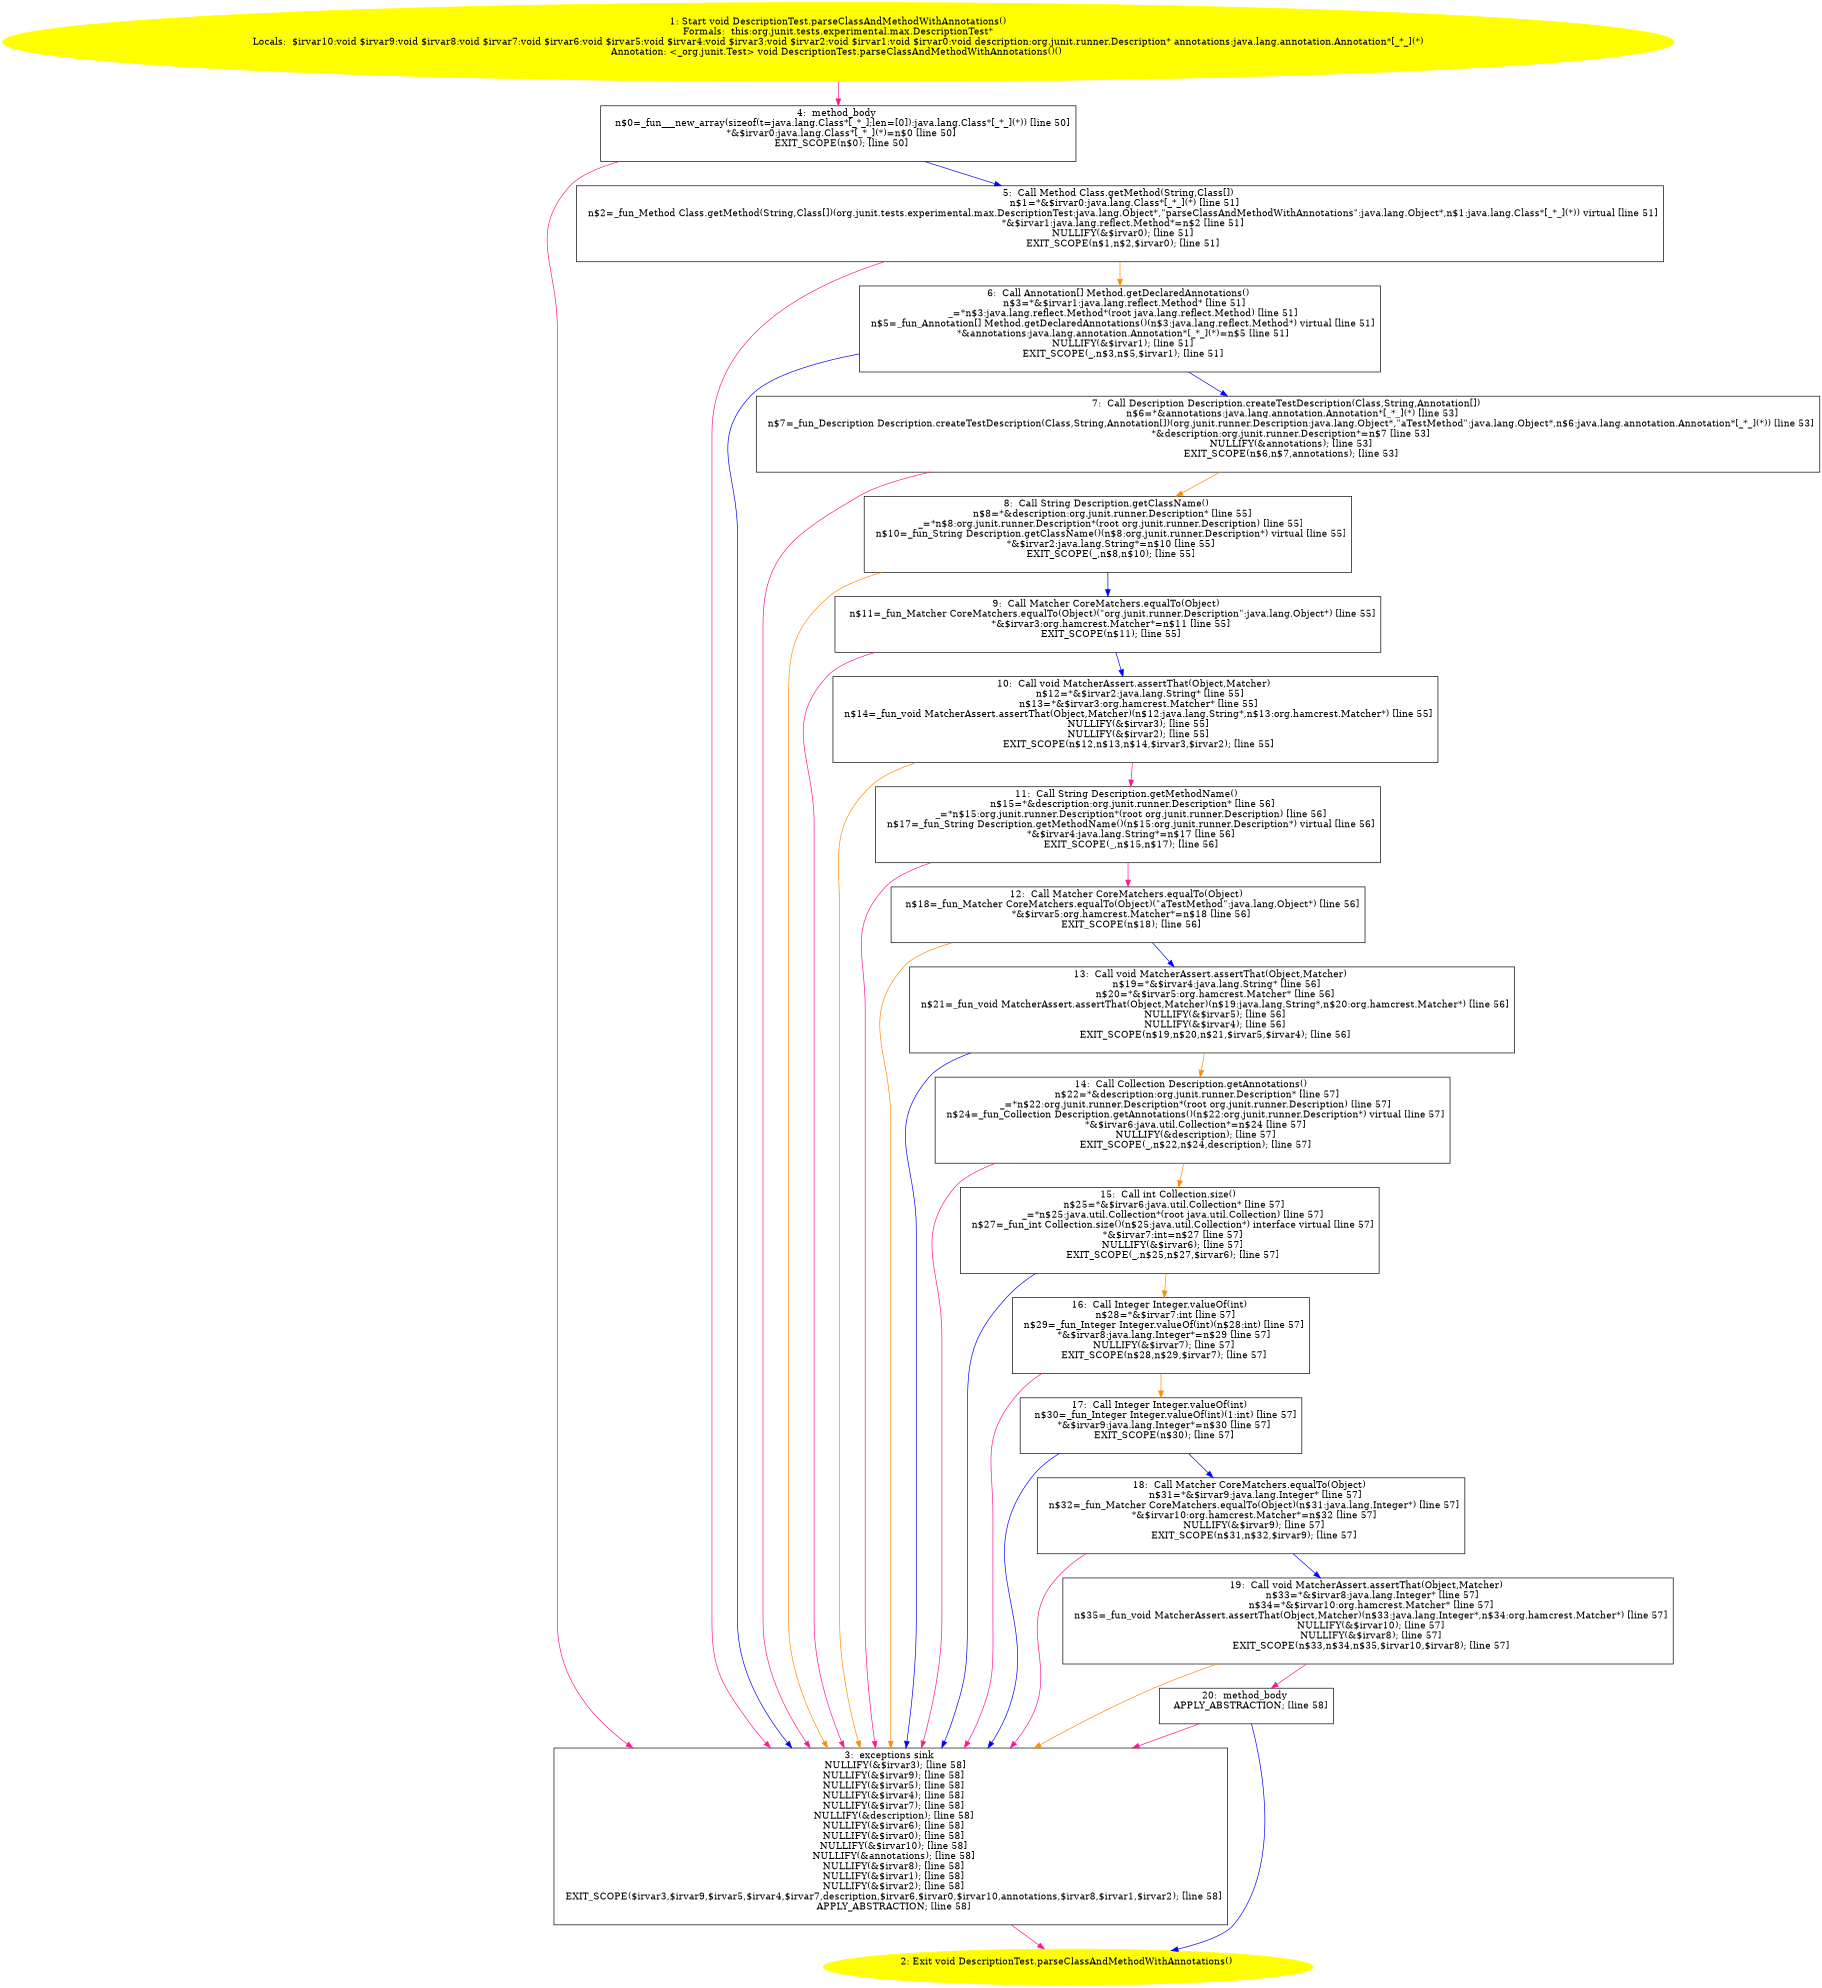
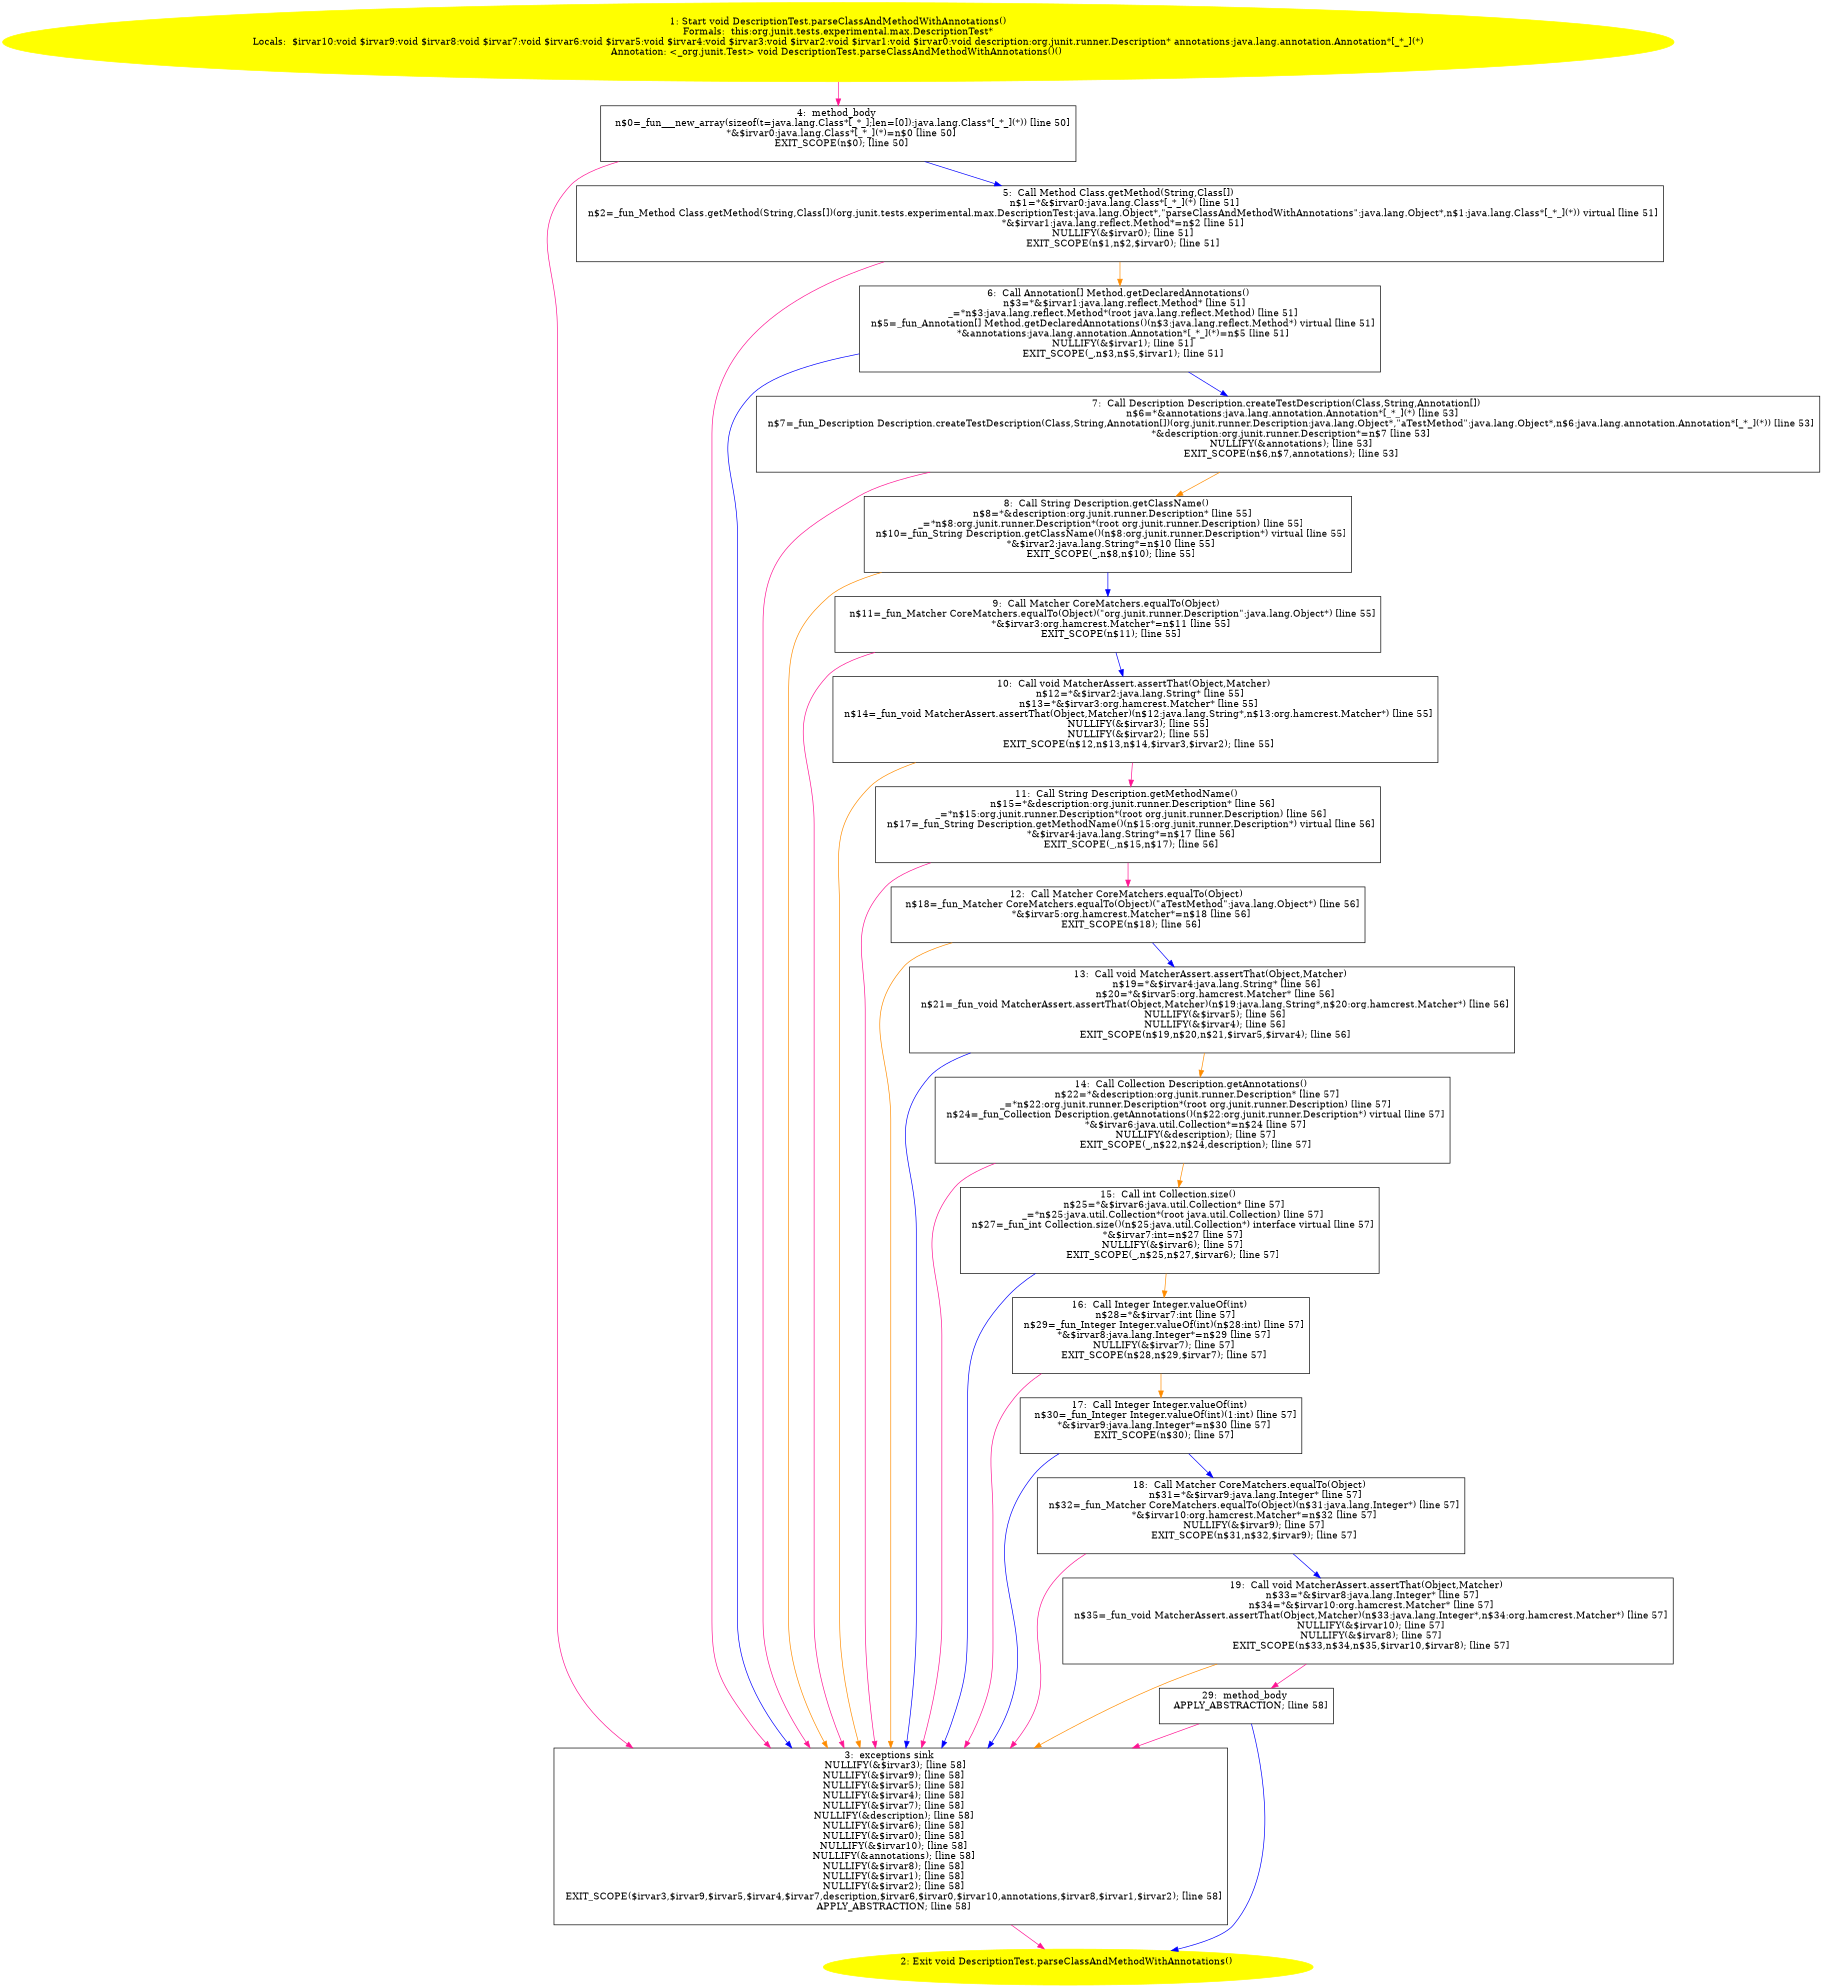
(1246, 1706) -> (1246, 1706)
